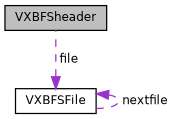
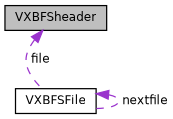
(56, 53) -> (27, 66)
